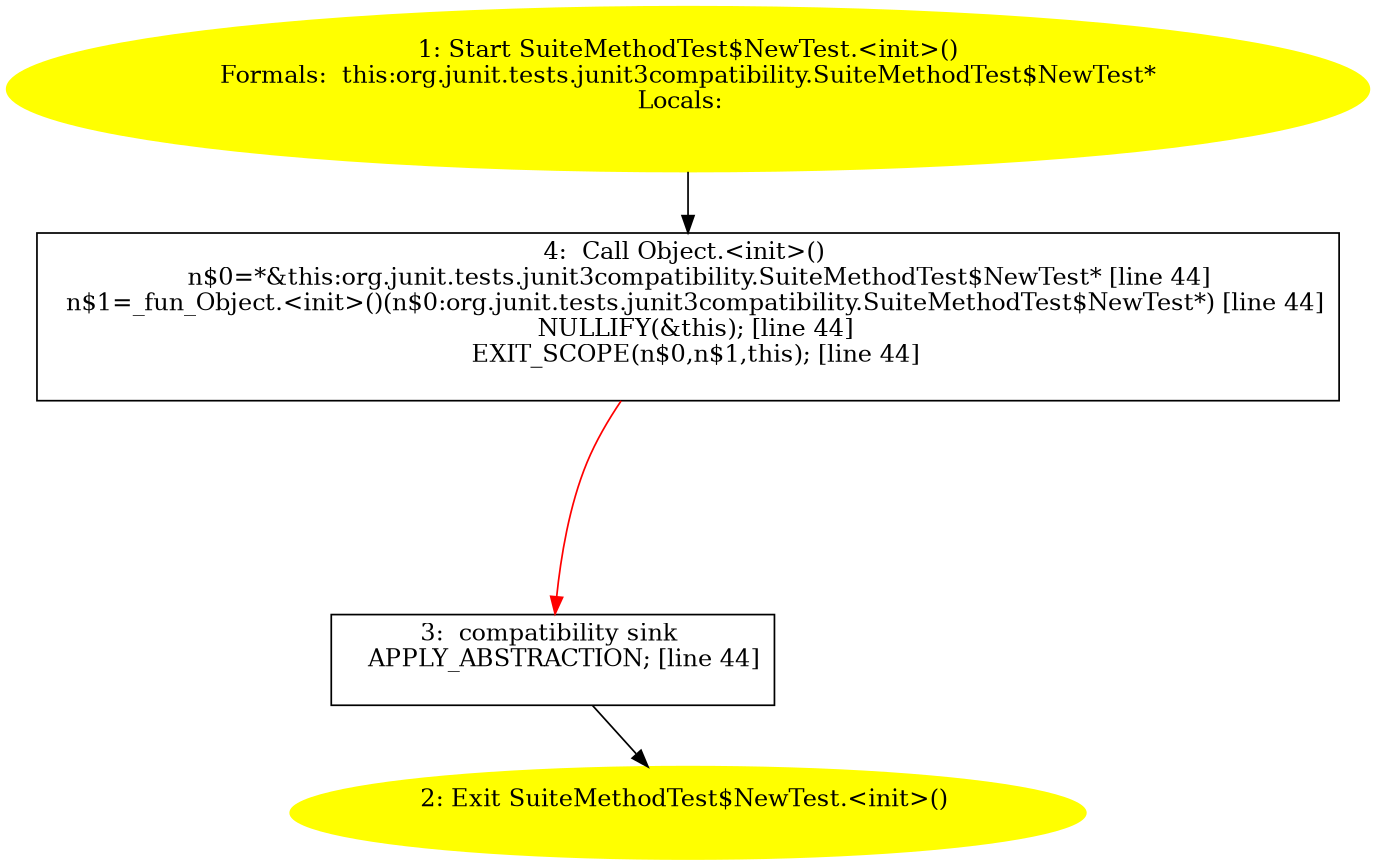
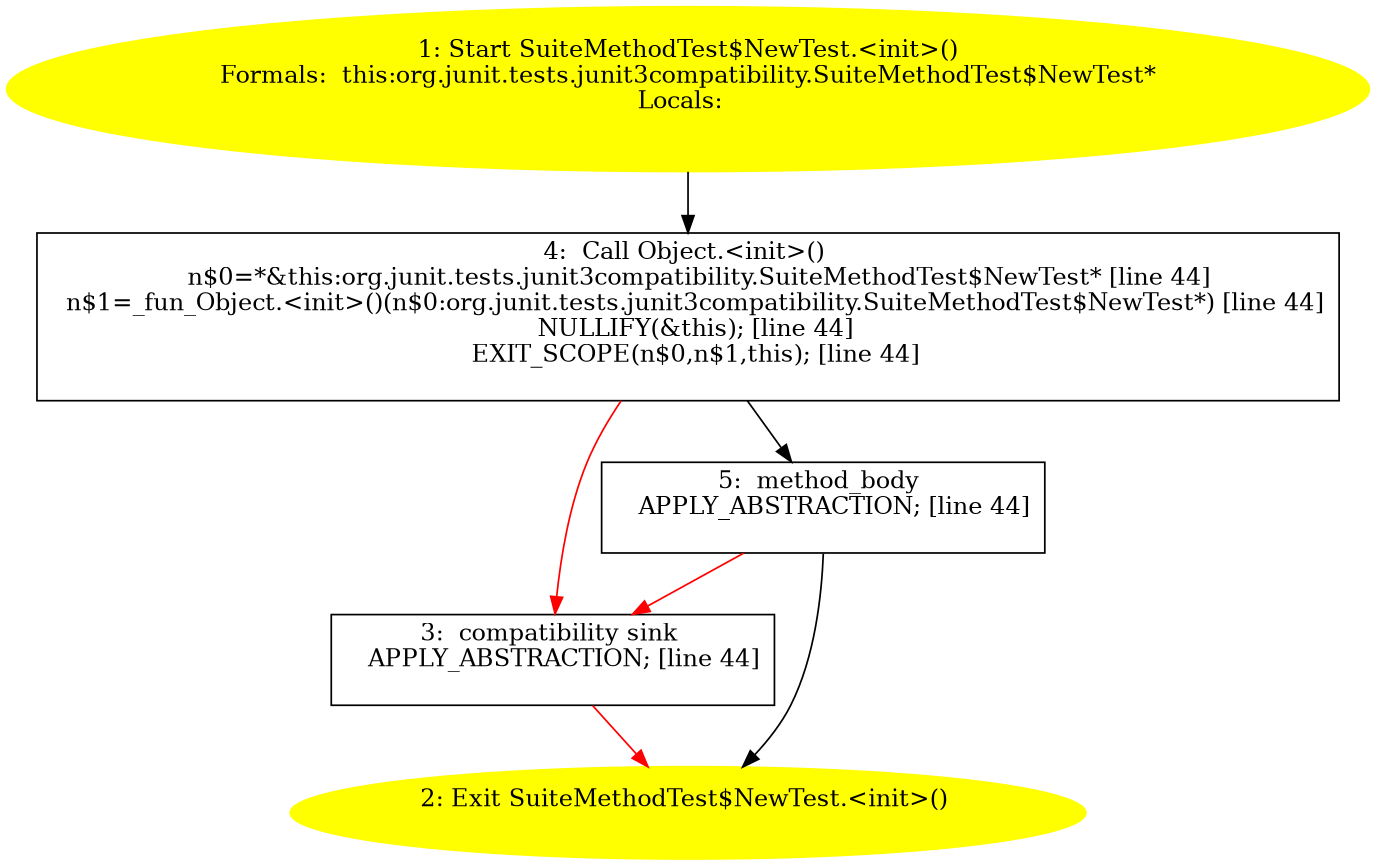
none -> (823, 508)
(614, 730) -> (614, 730)
